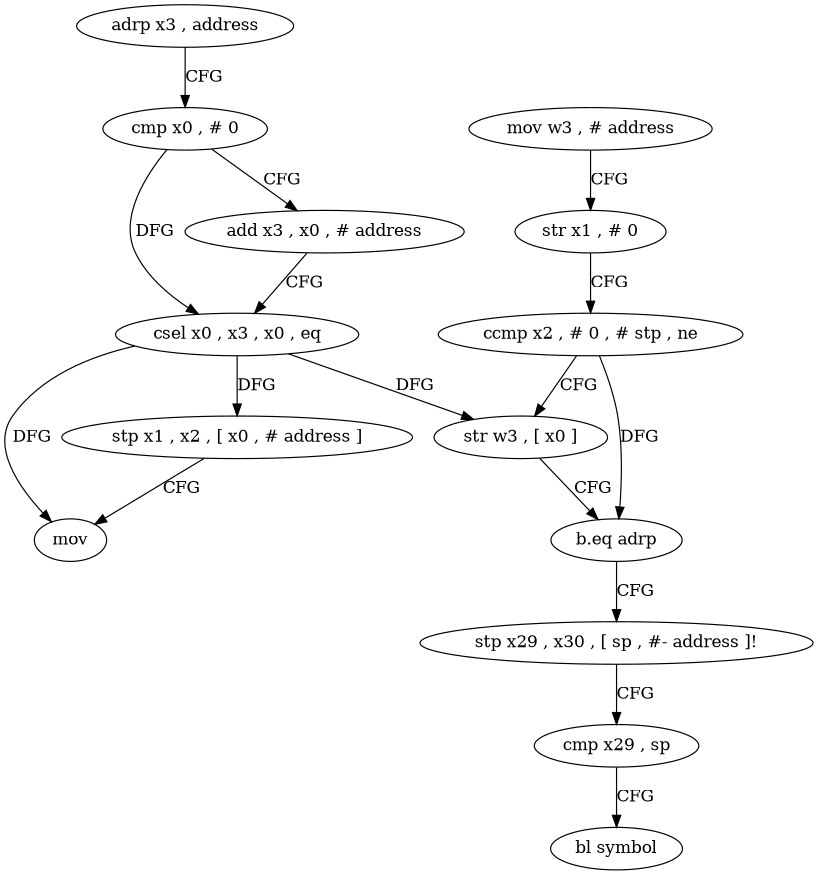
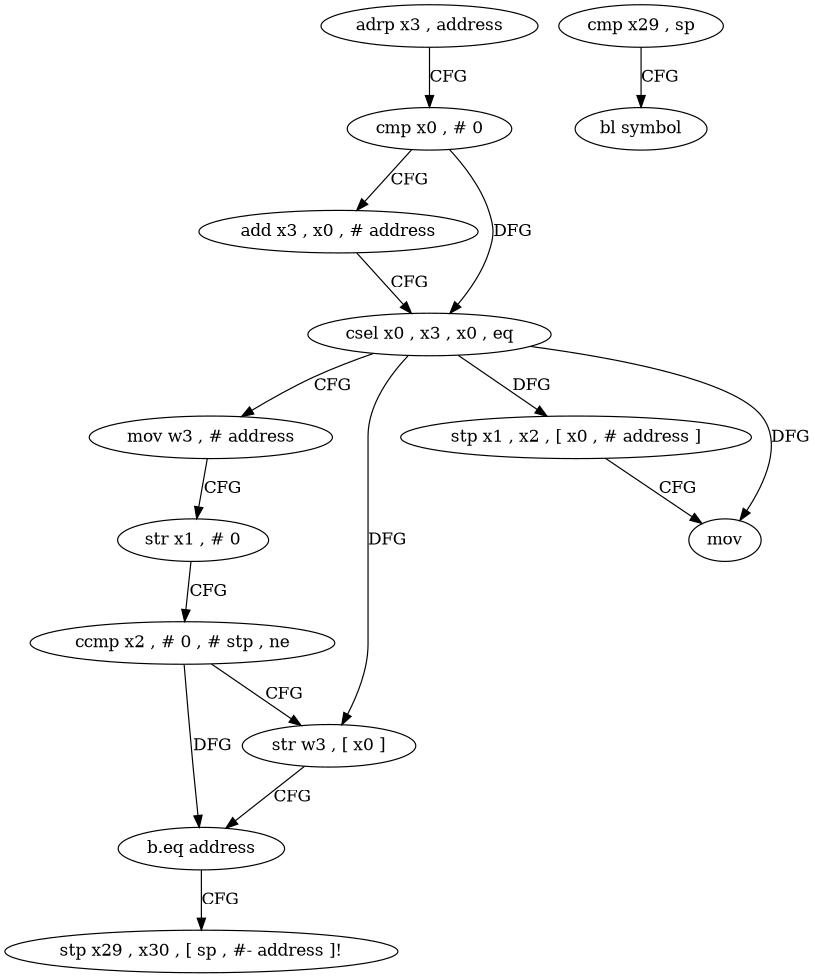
none -> (311, 378)
(617, 540) -> (201, 849)
(617, 688) -> none
